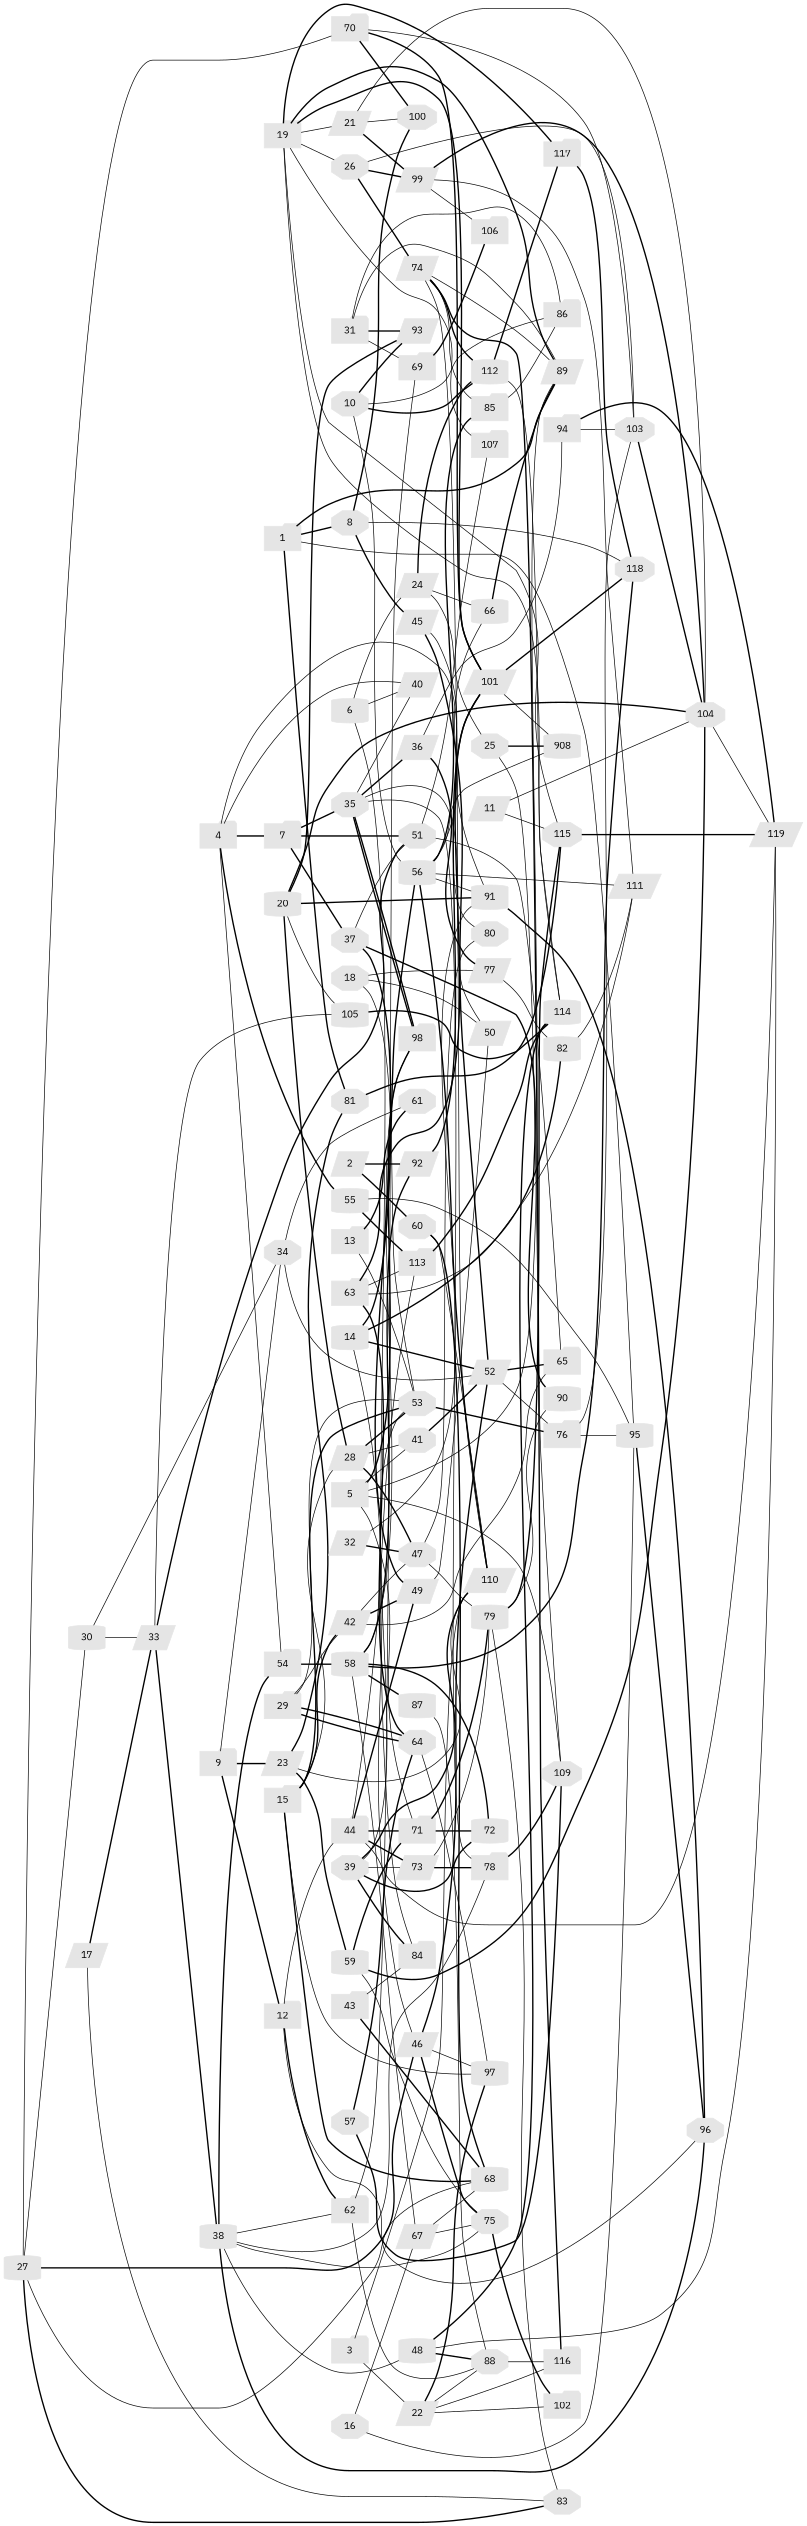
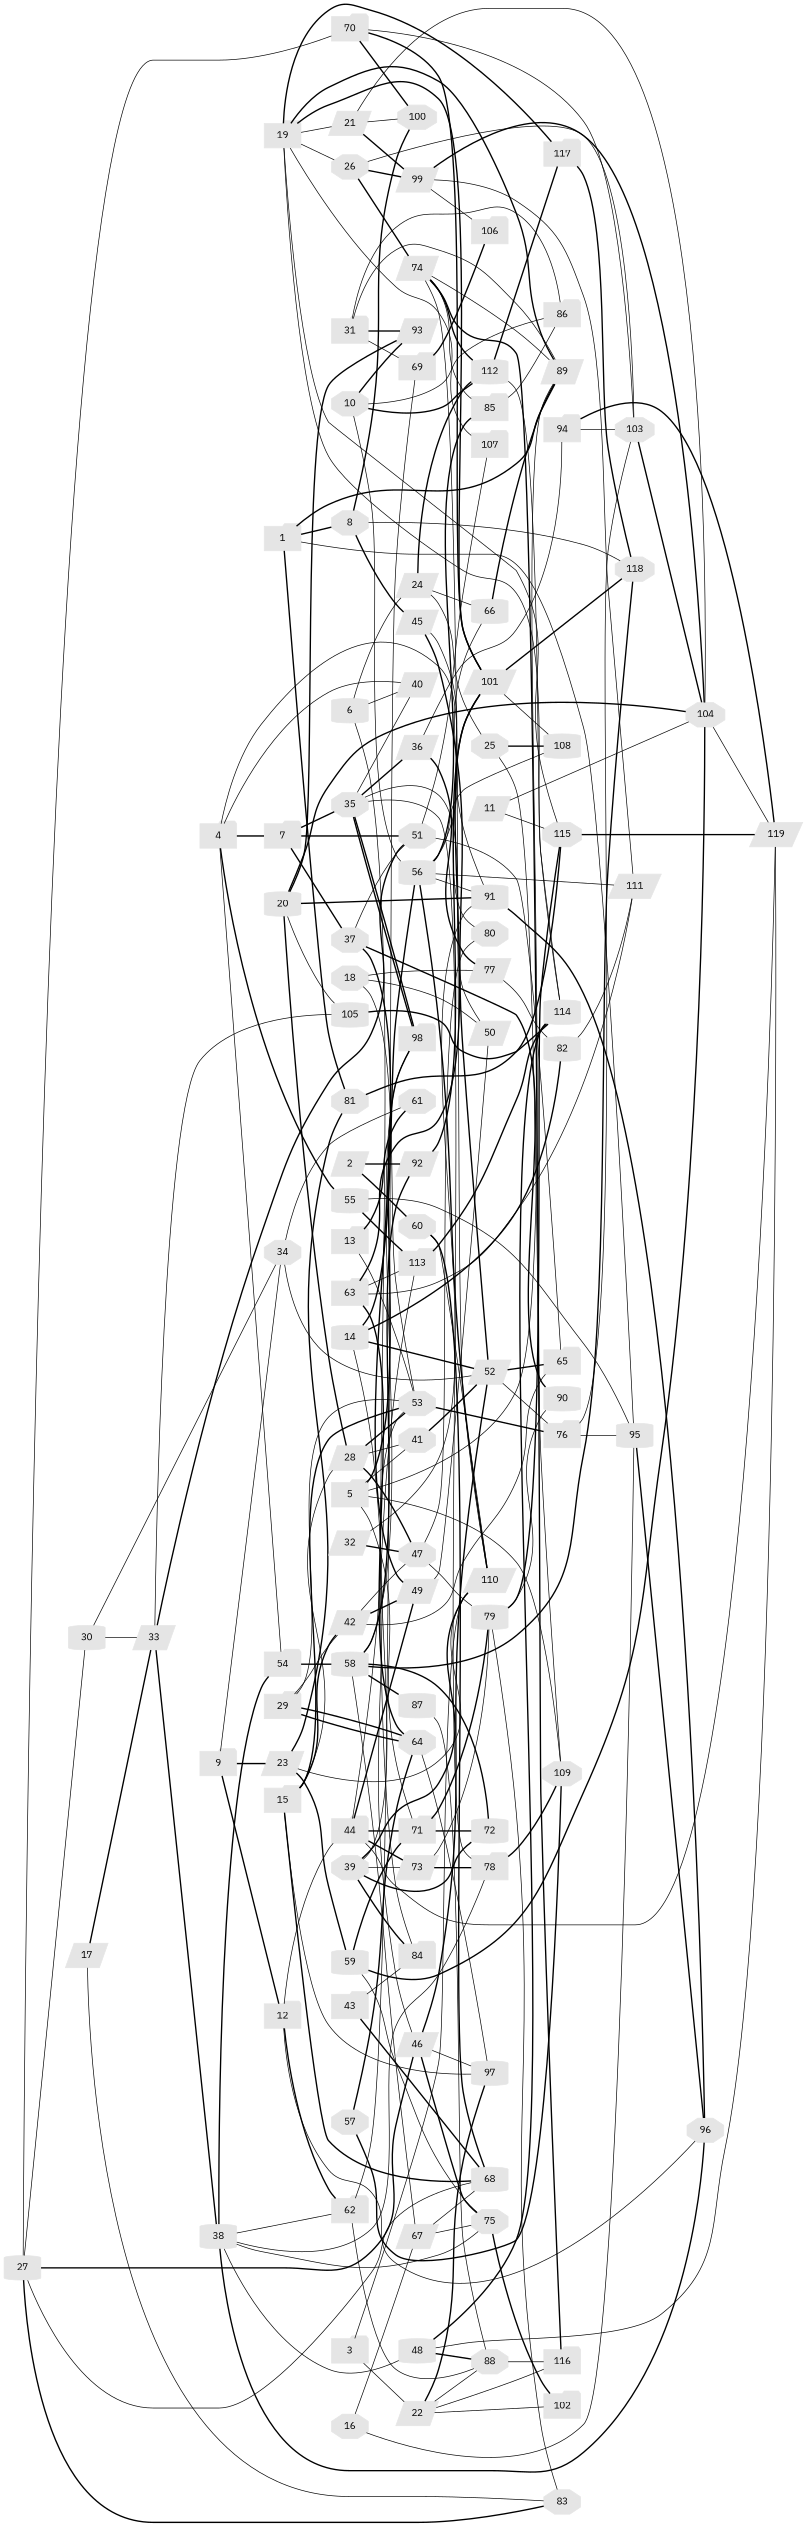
(562, 746) -> (562, 746)
